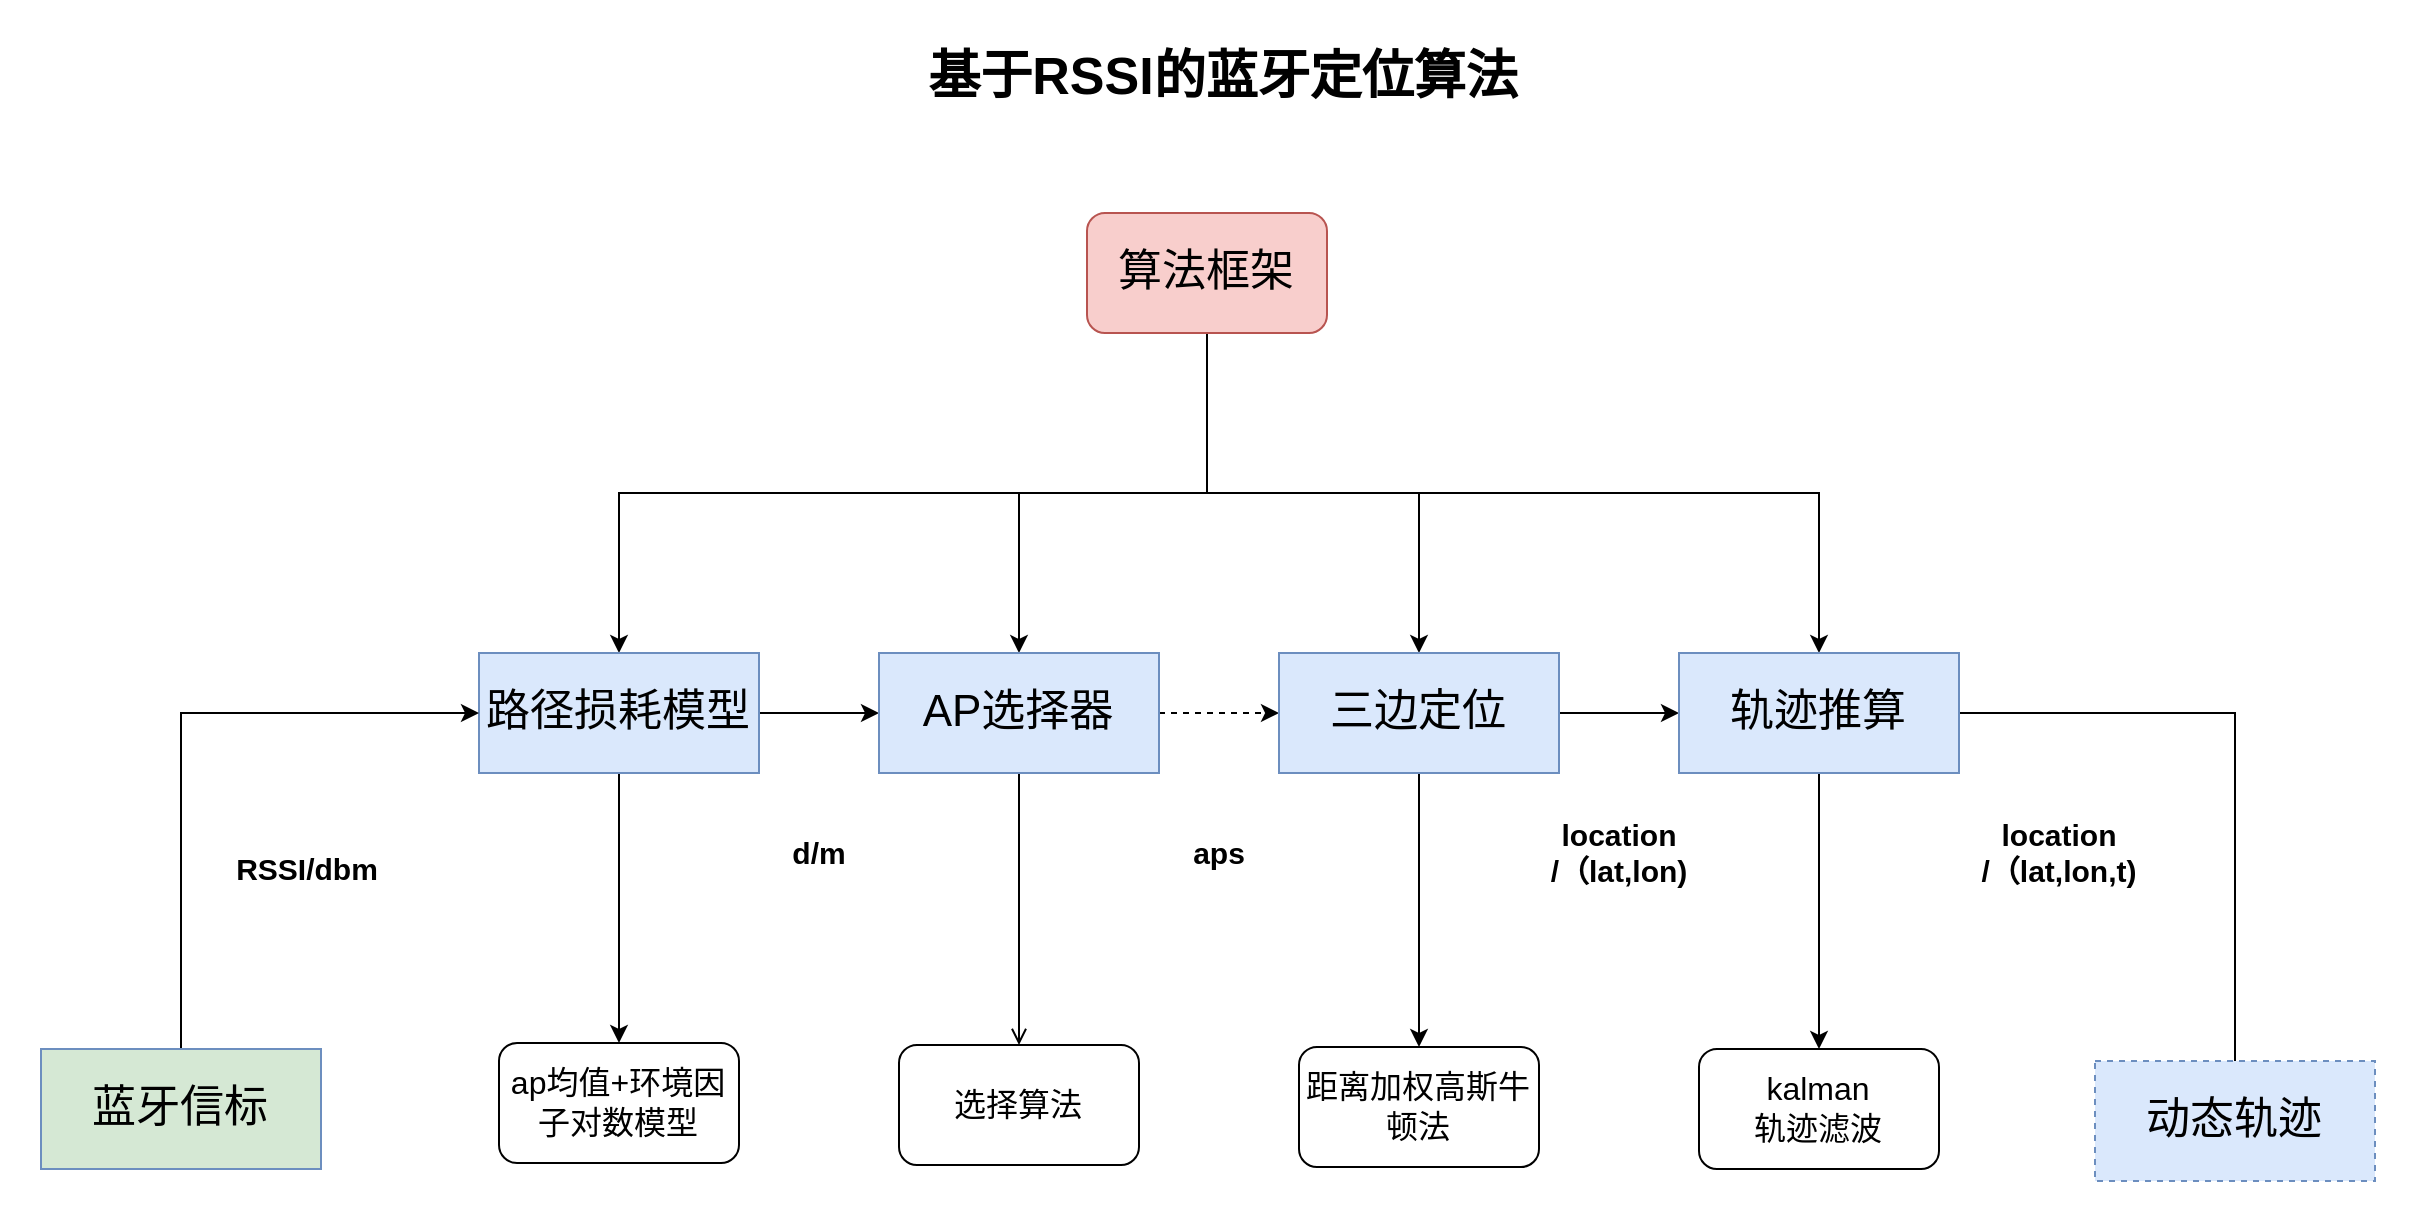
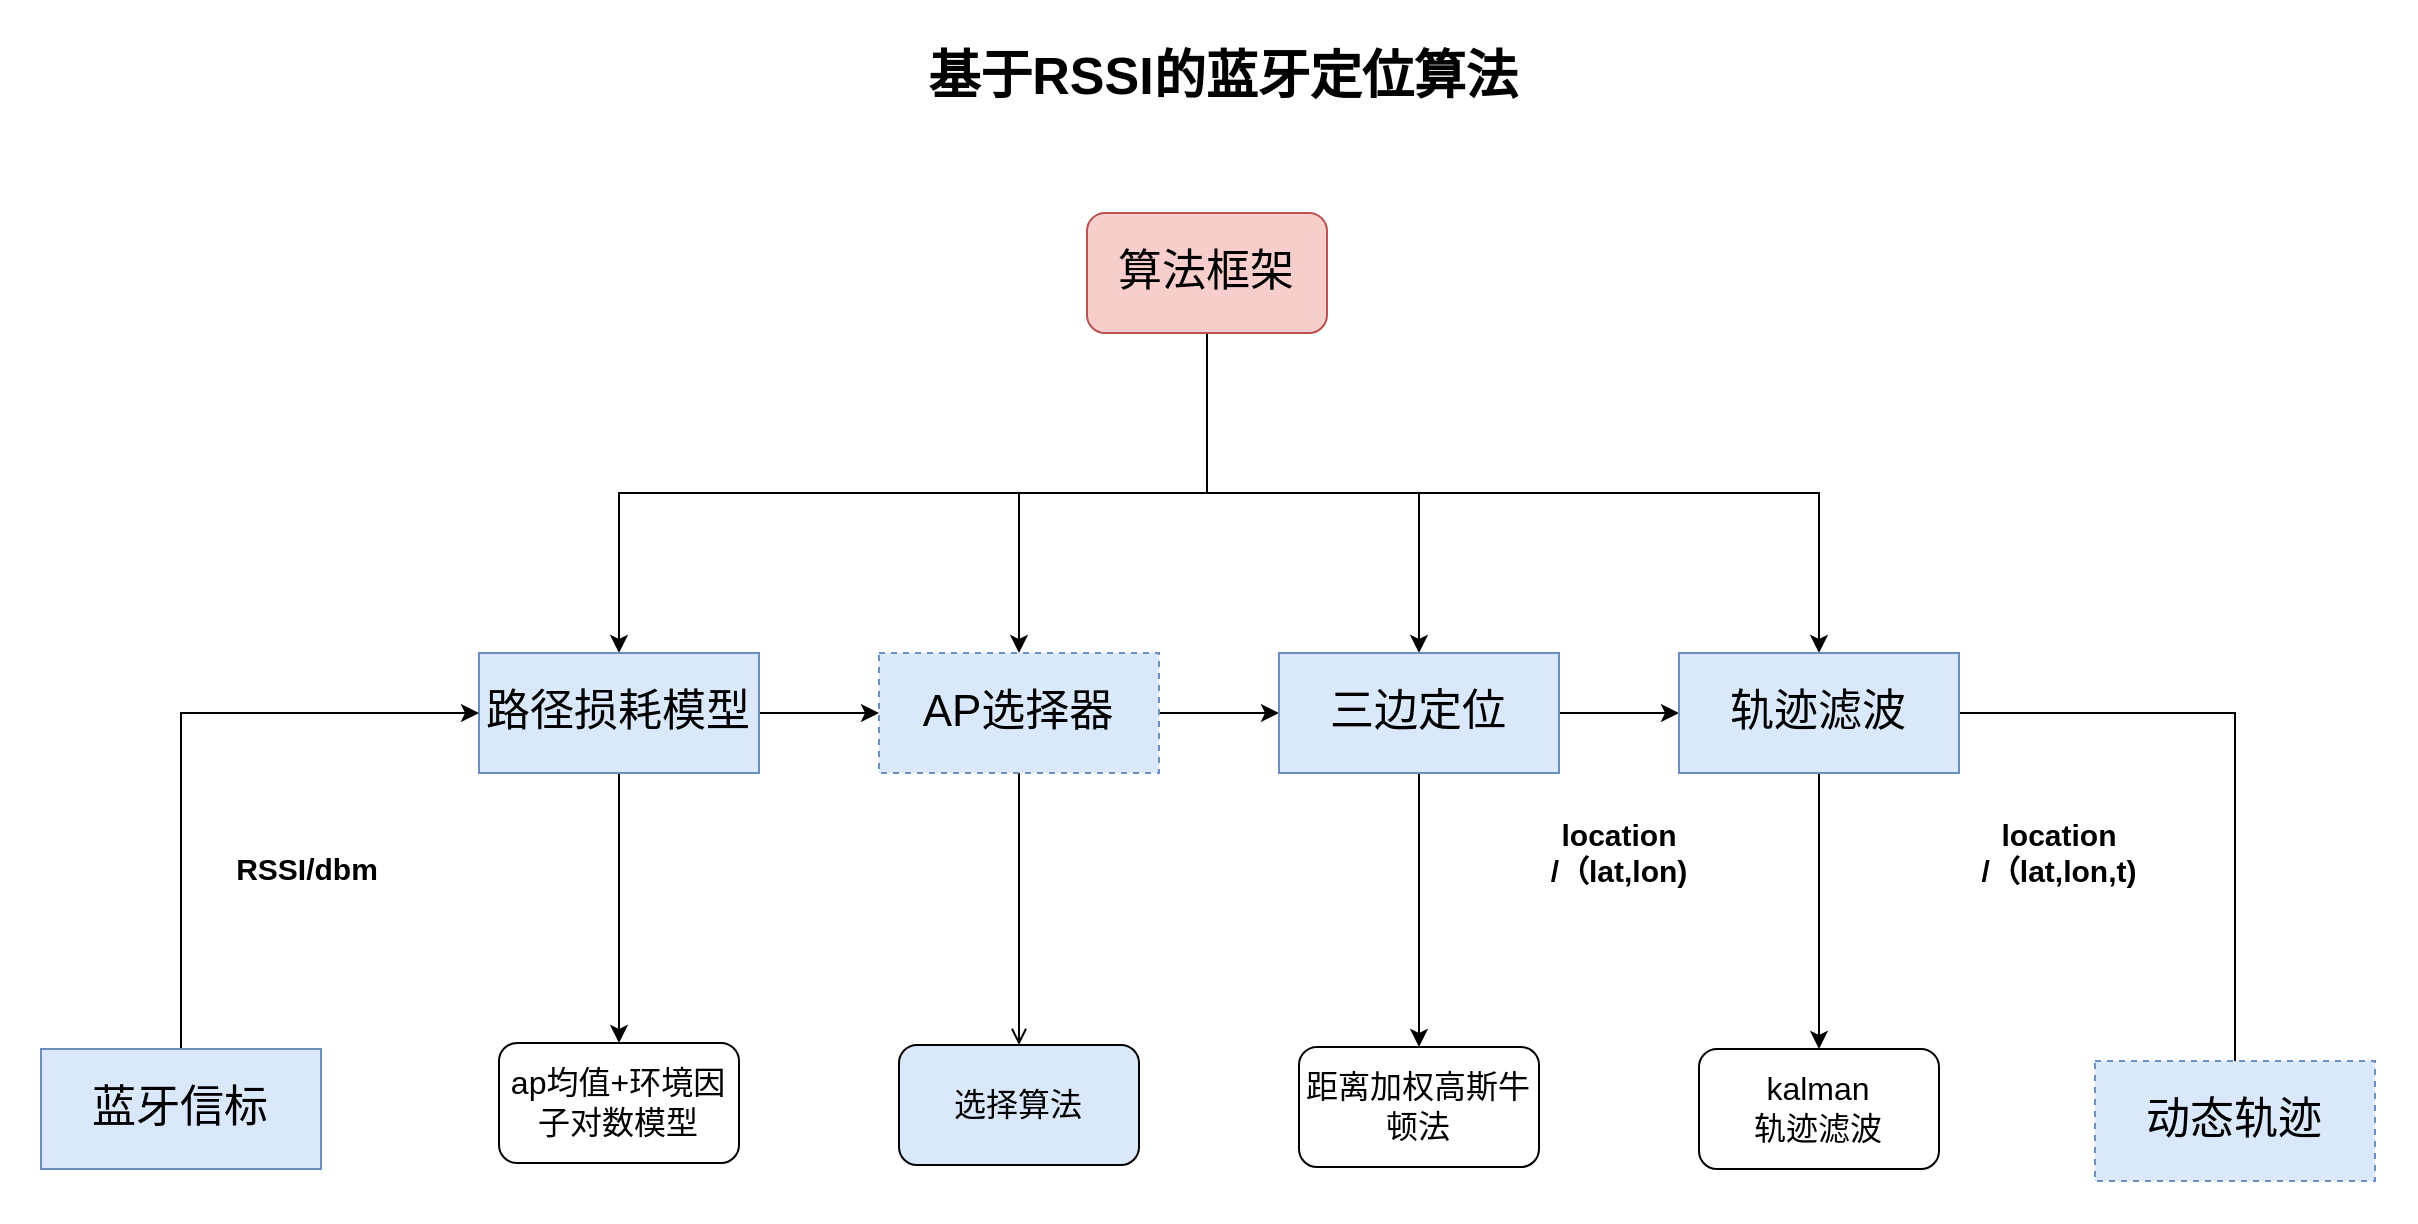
(1019, 713) -> (1019, 713)
(1212, 713) -> (1212, 713)
(1819, 713) -> (1819, 713)
(819, 853) -> none
(1219, 853) -> none
(1019, 1105) -> (1019, 1105)
(181, 1109) -> (181, 1109)
